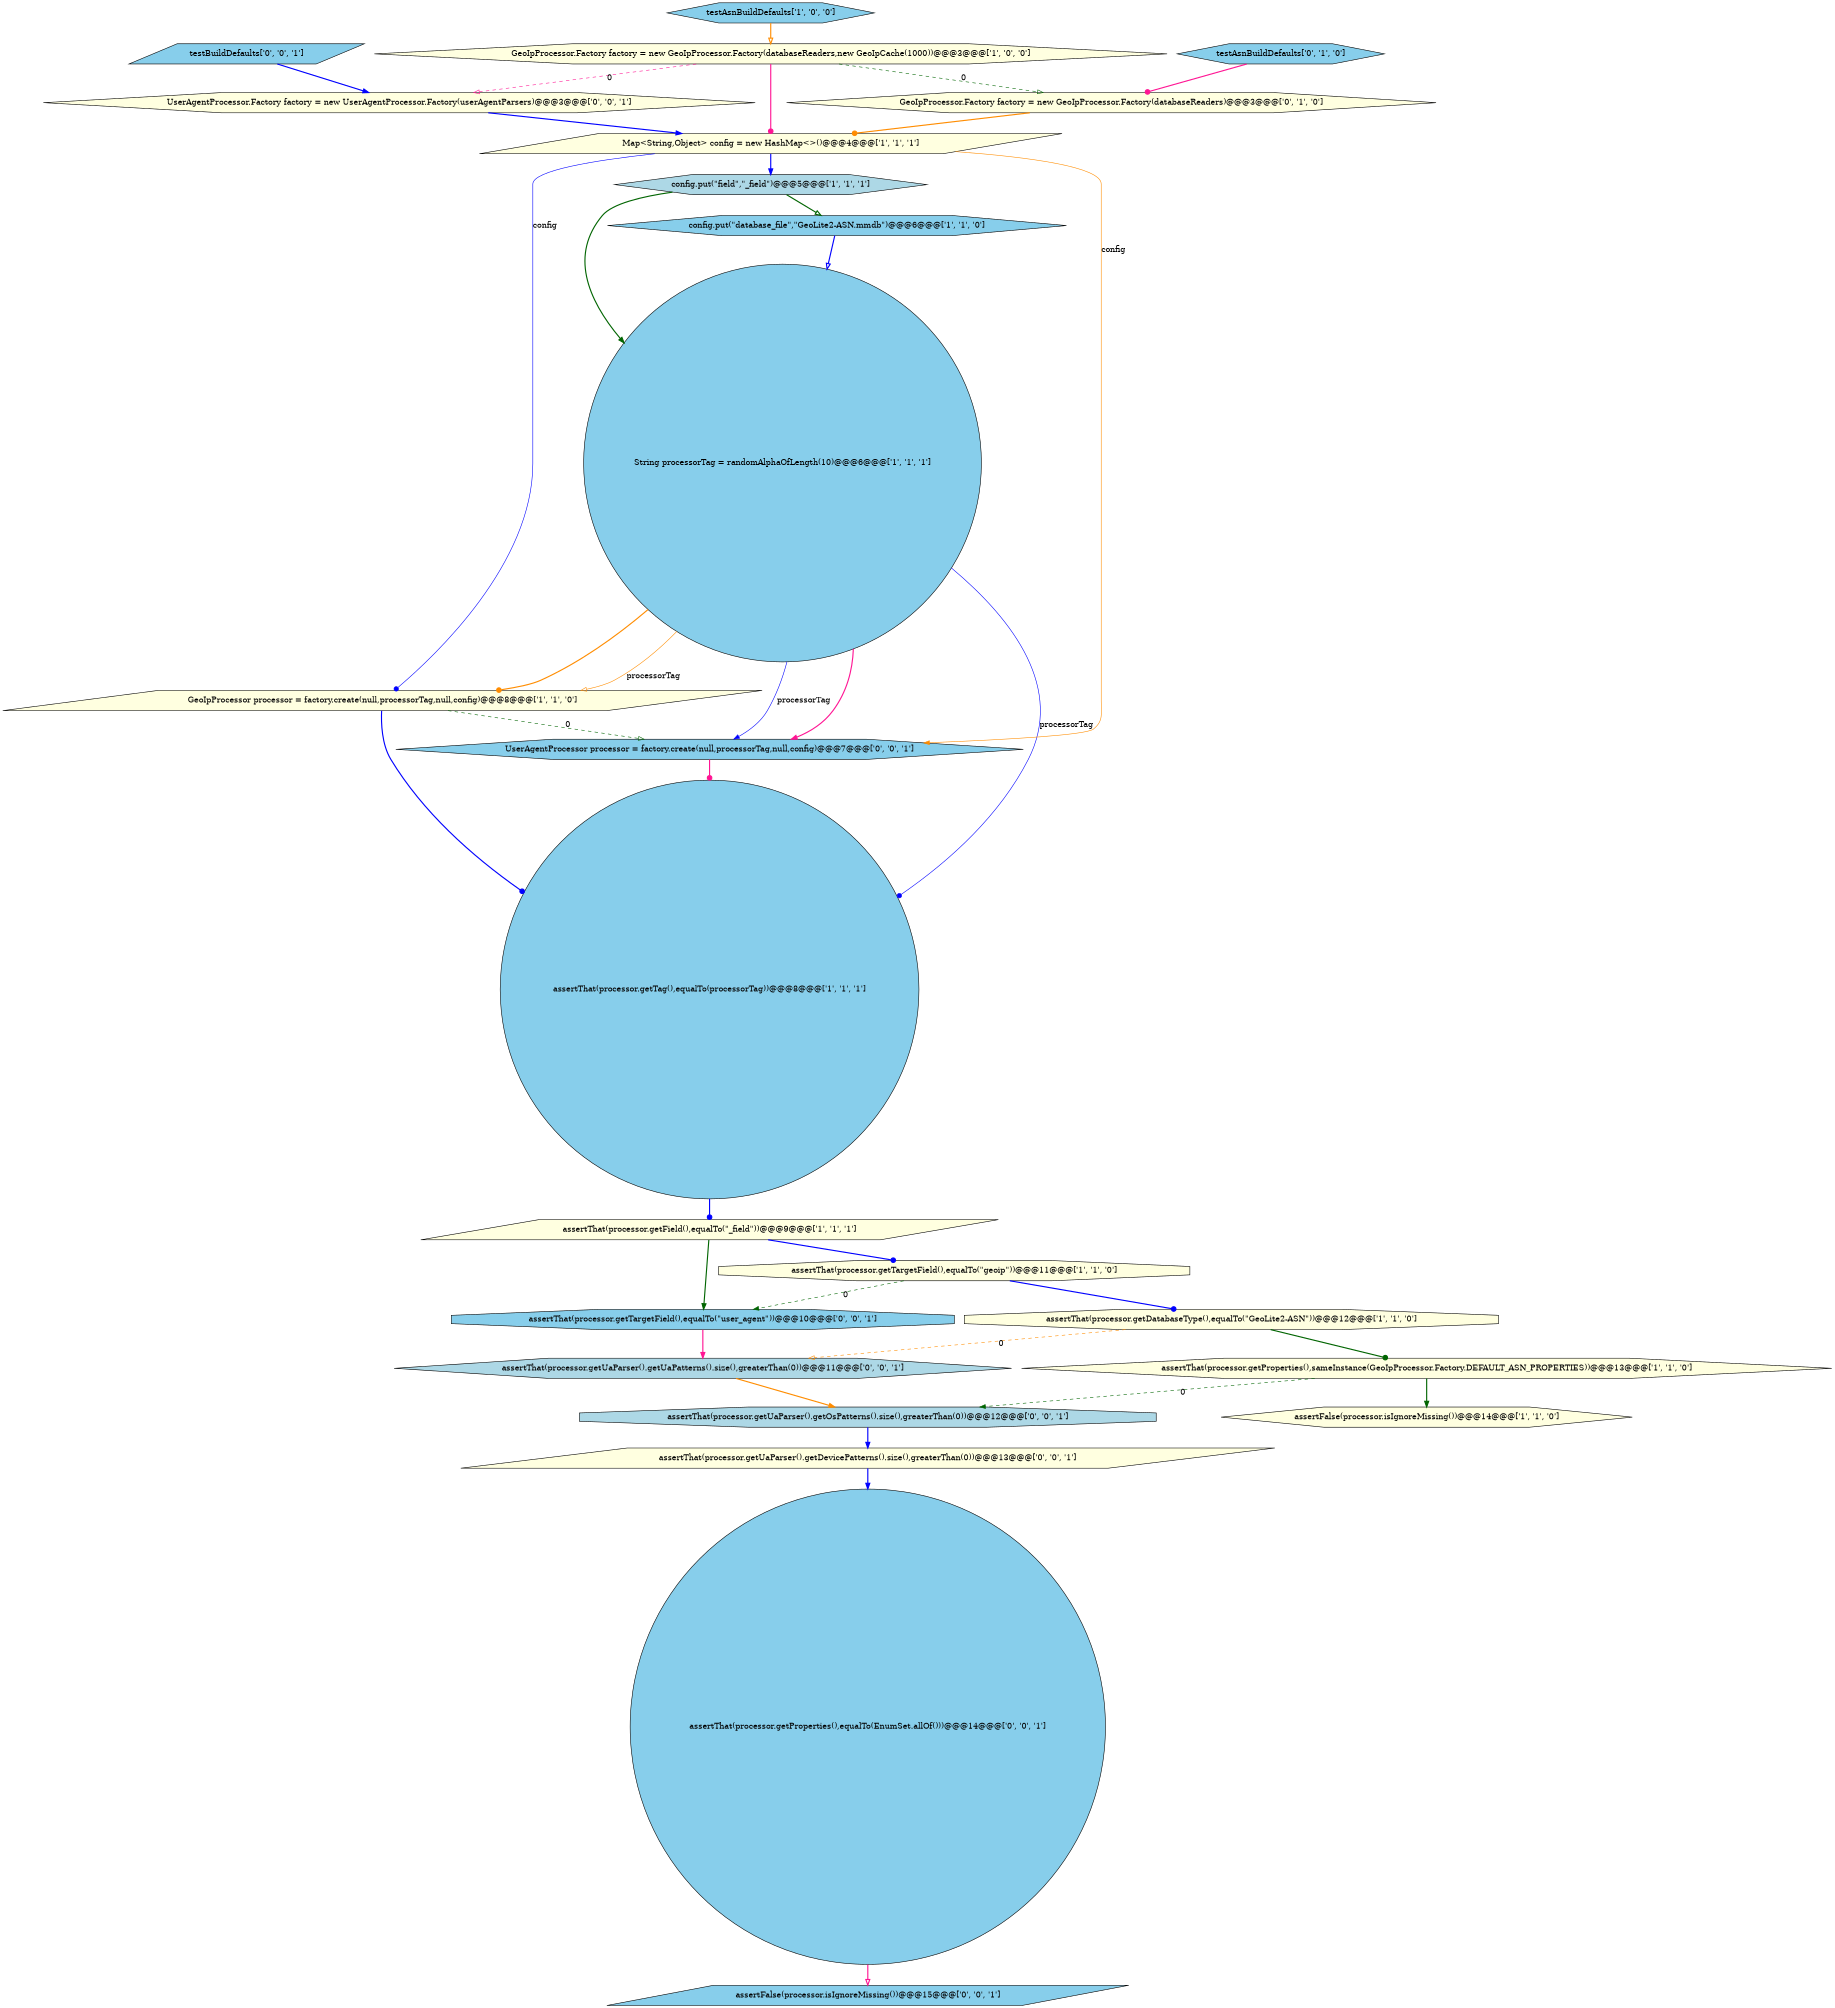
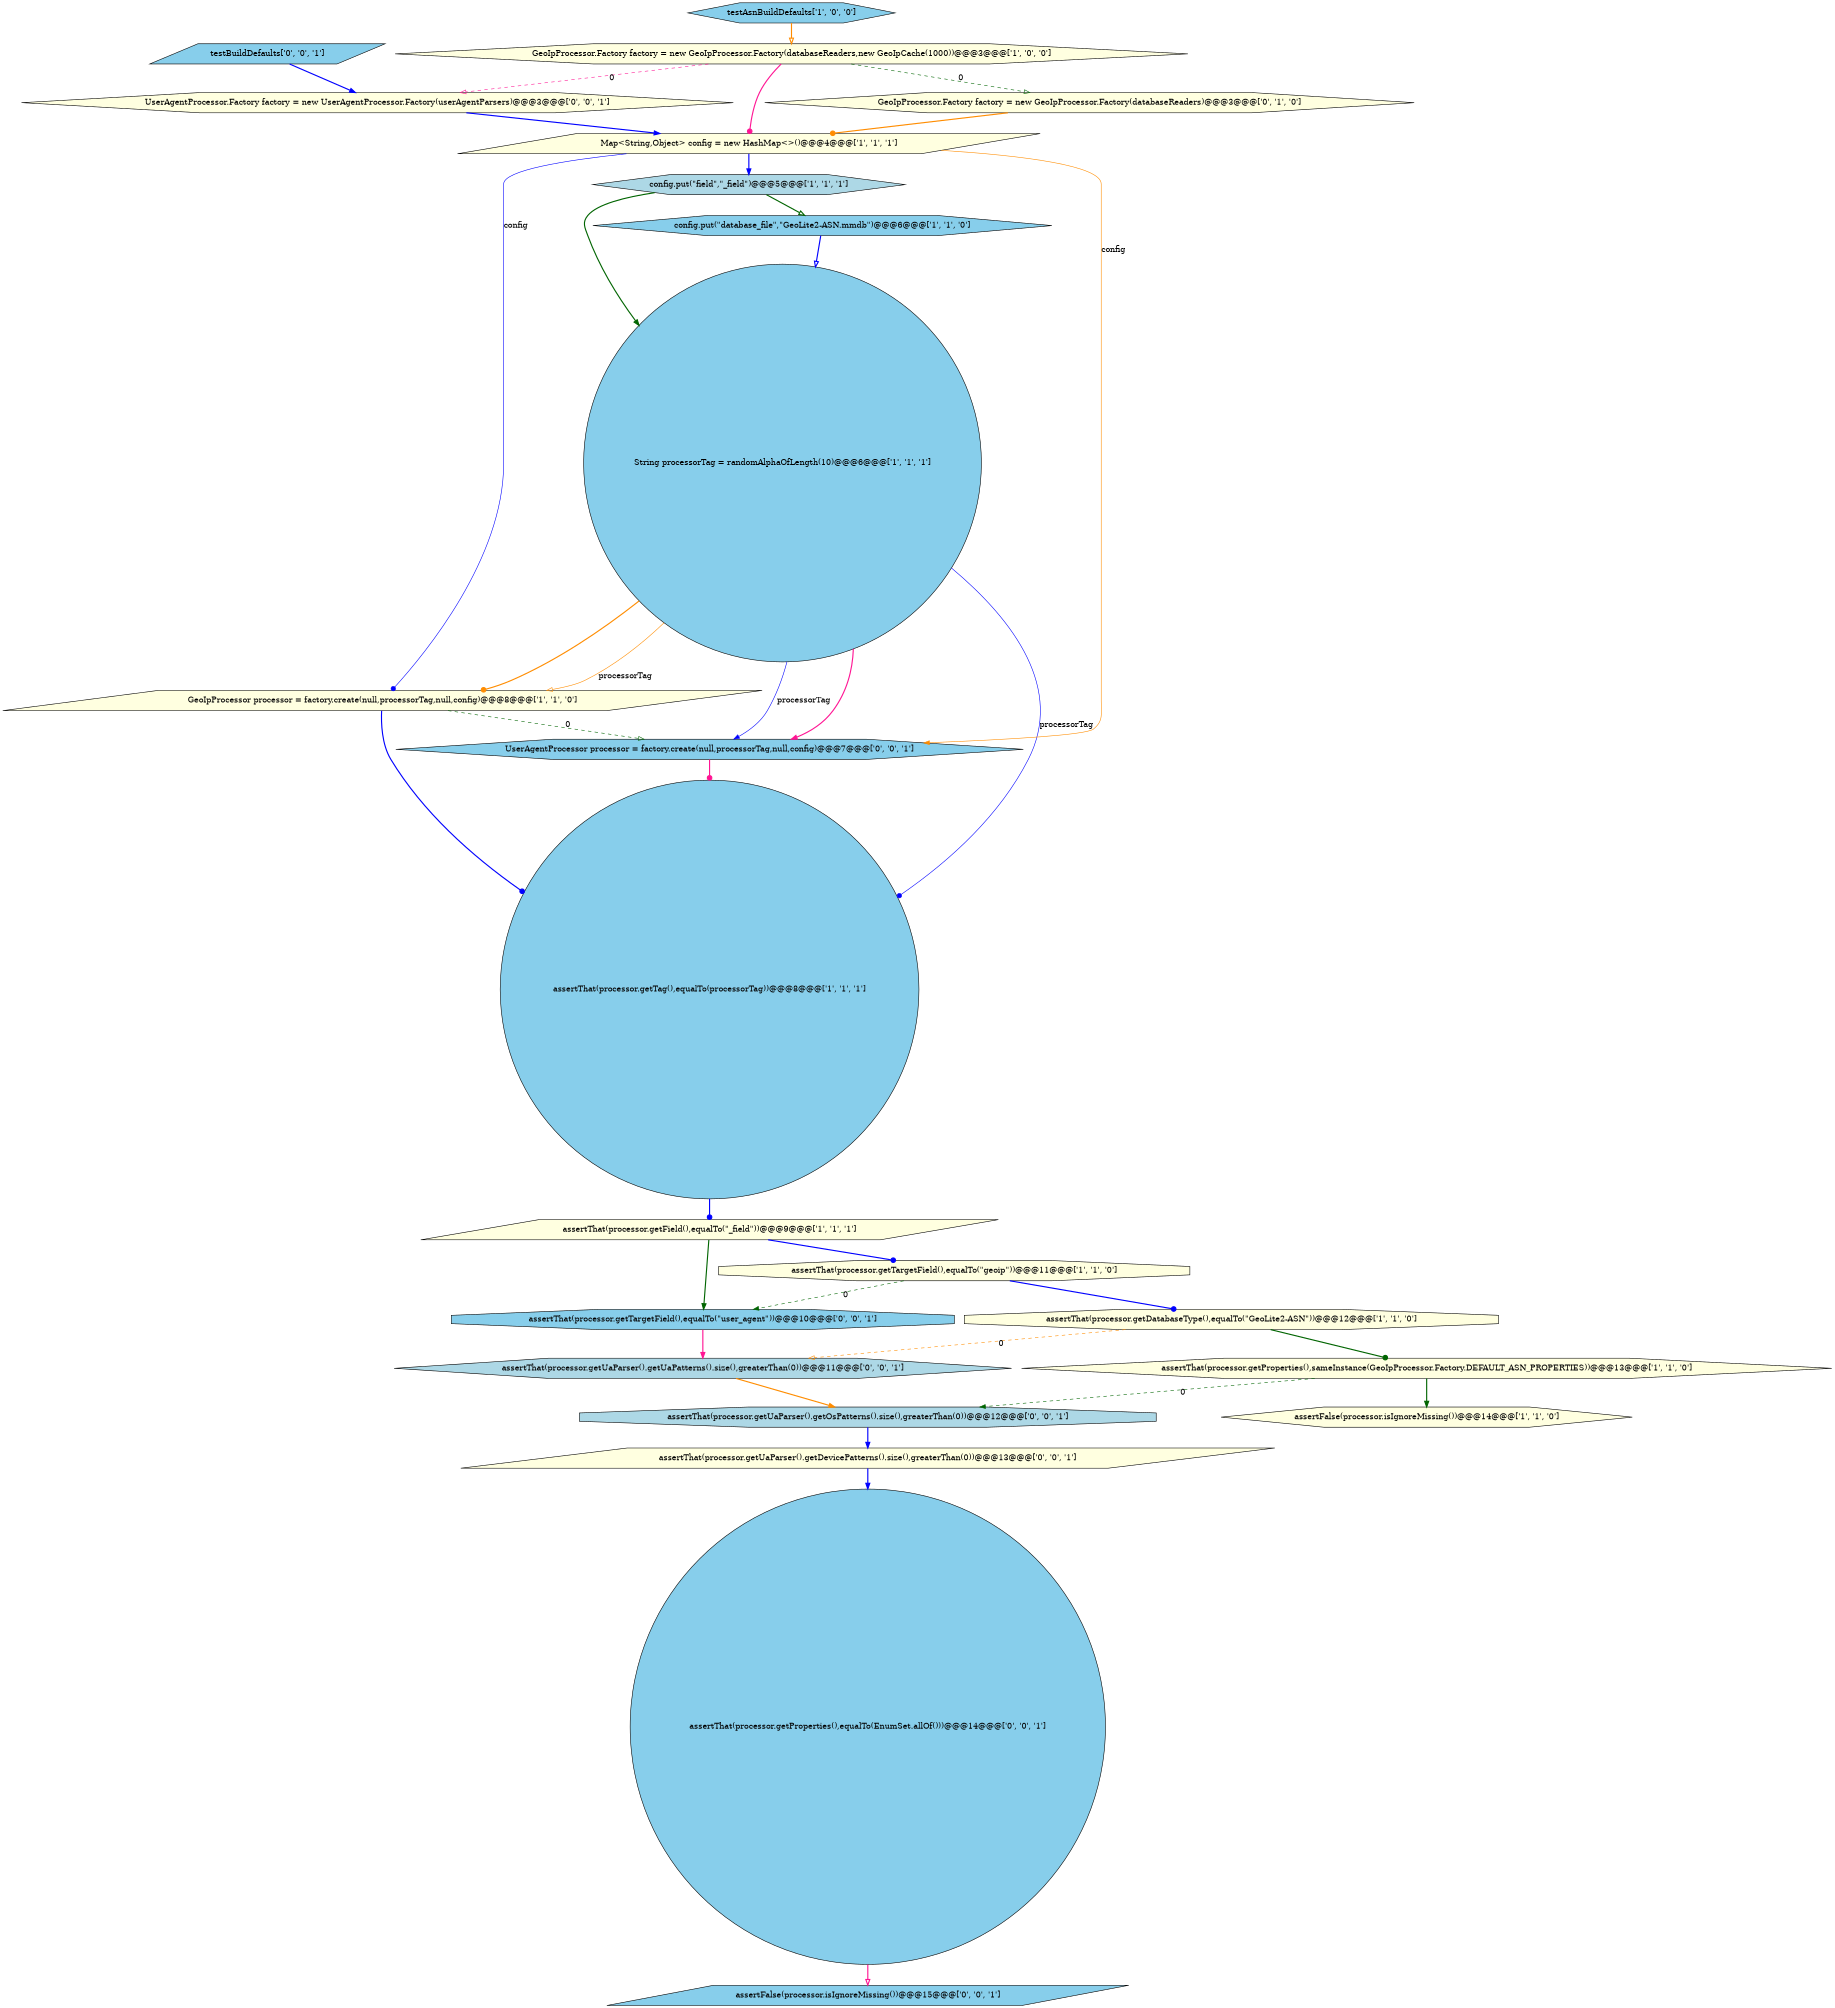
(1281, 54) -> none
